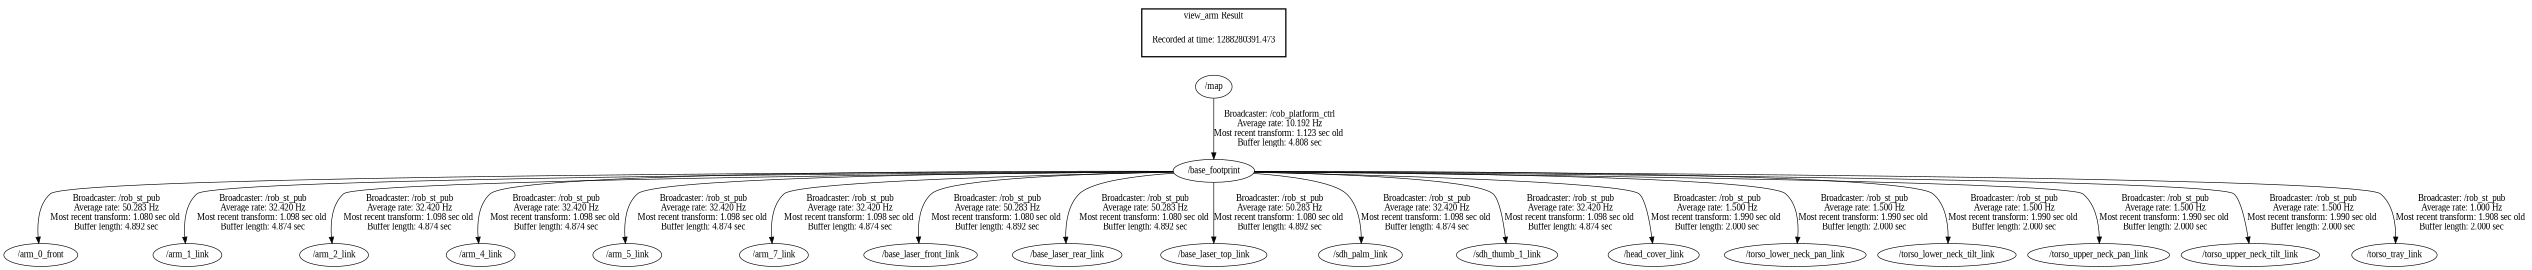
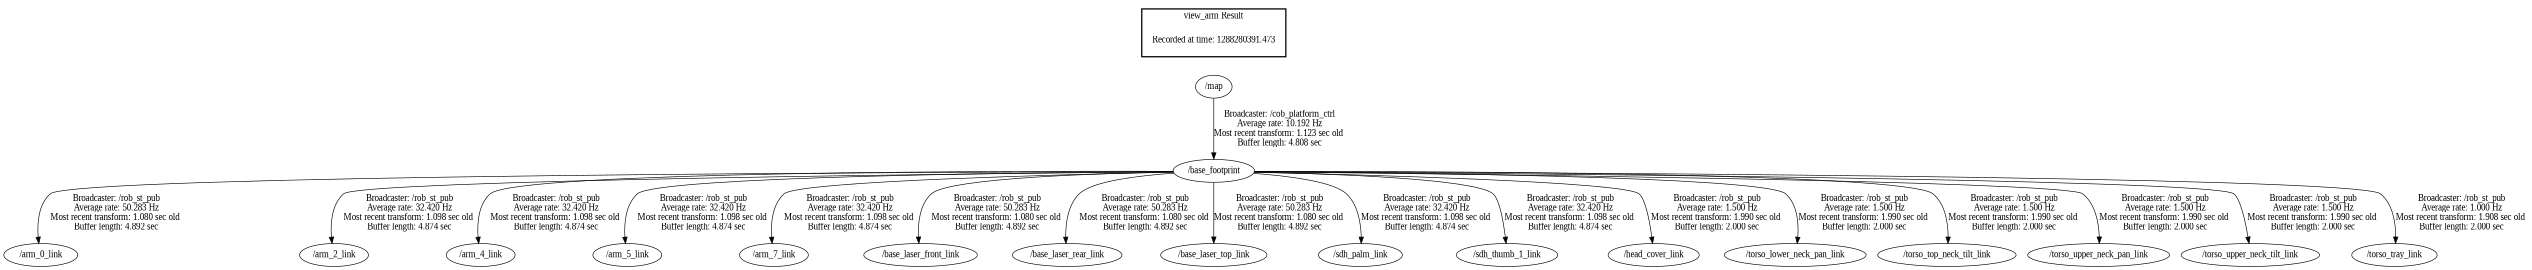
(41, 255) -> (41, 255)
(187, 255) -> none
(1947, 255) -> (1947, 255)
